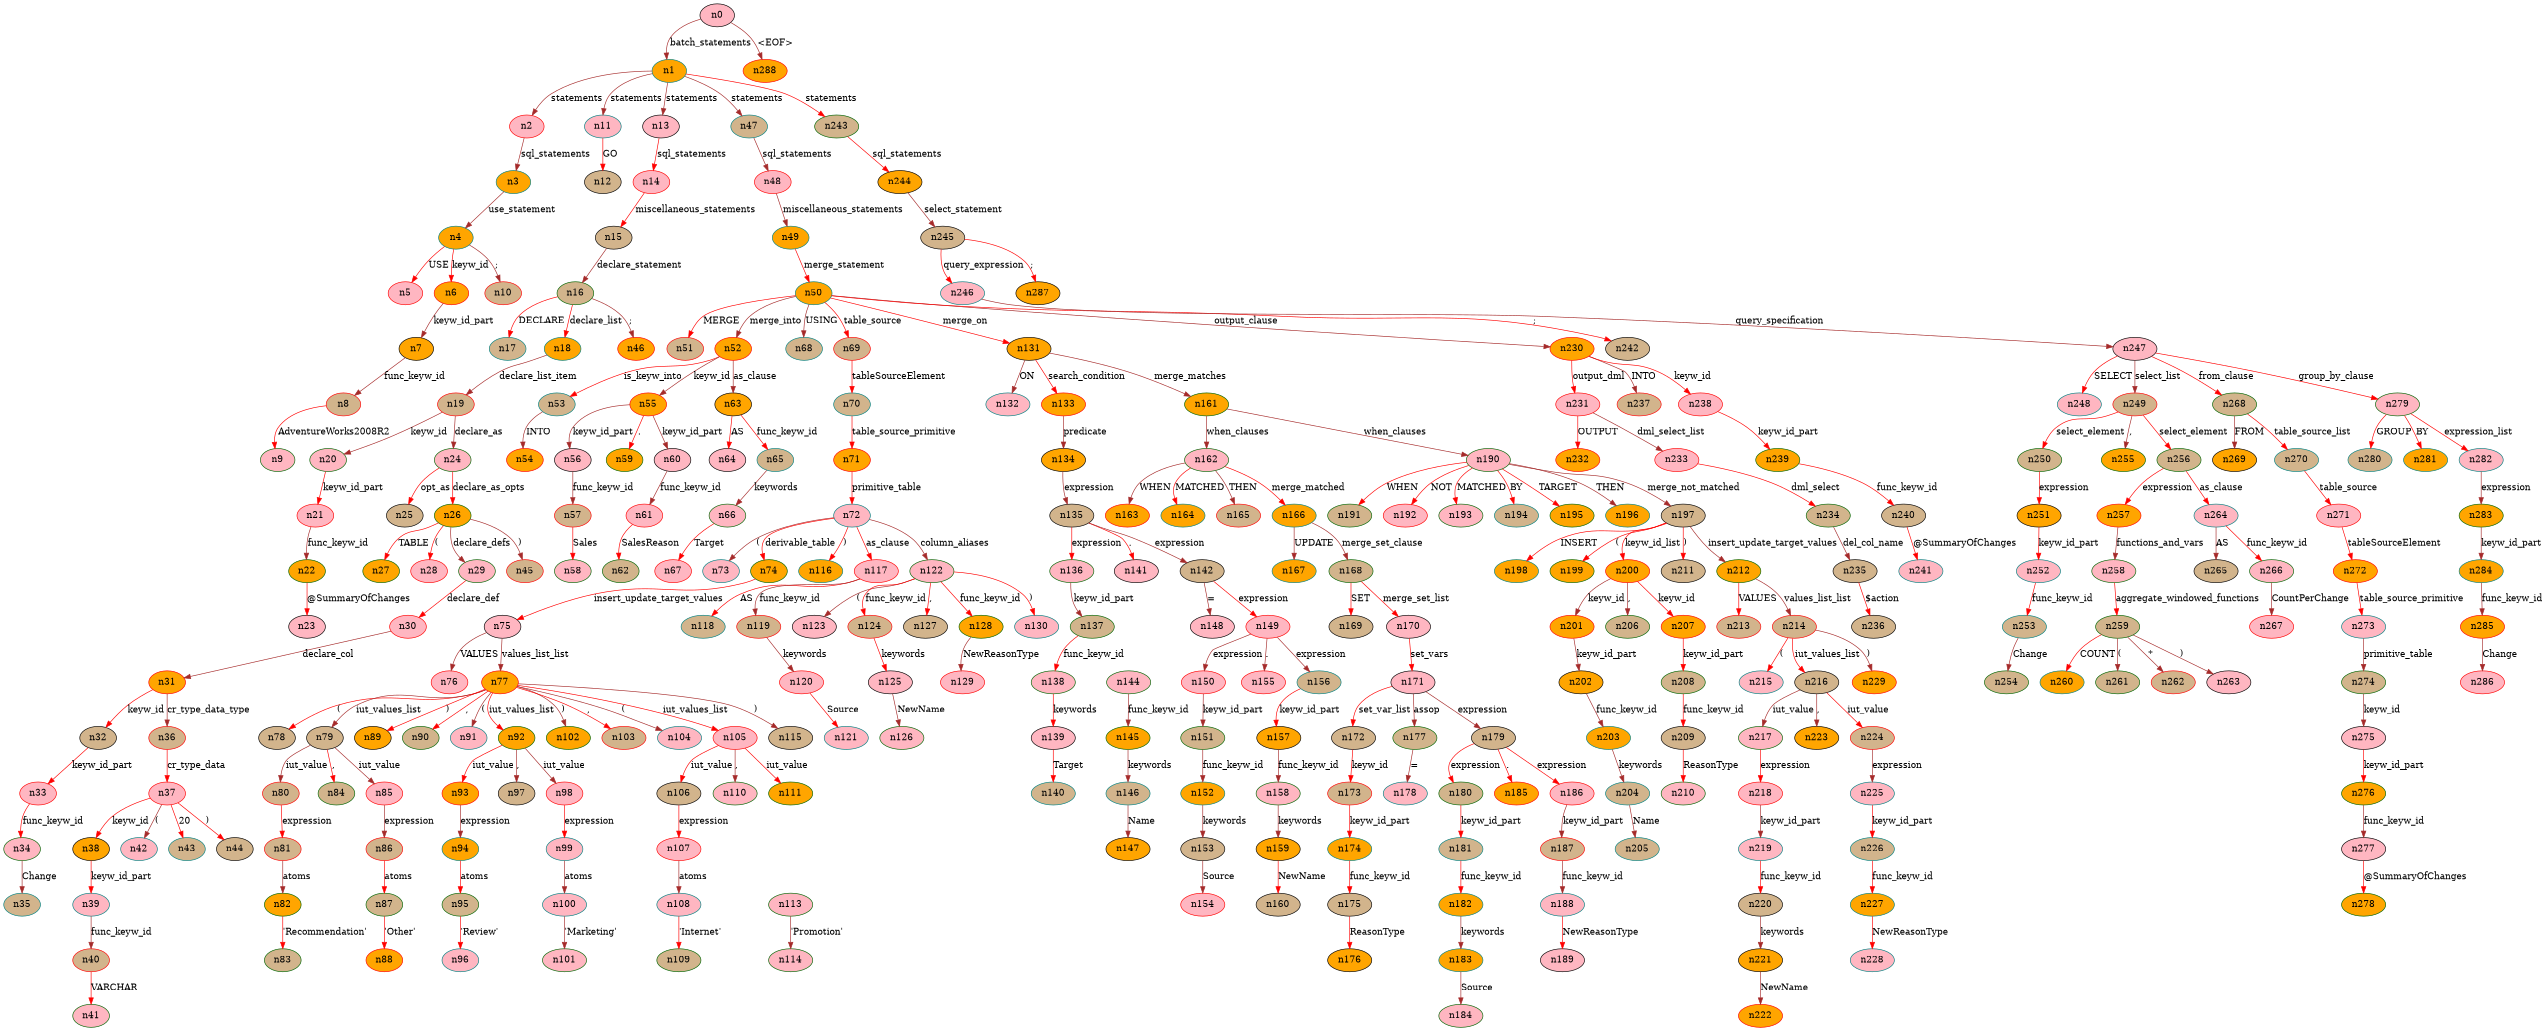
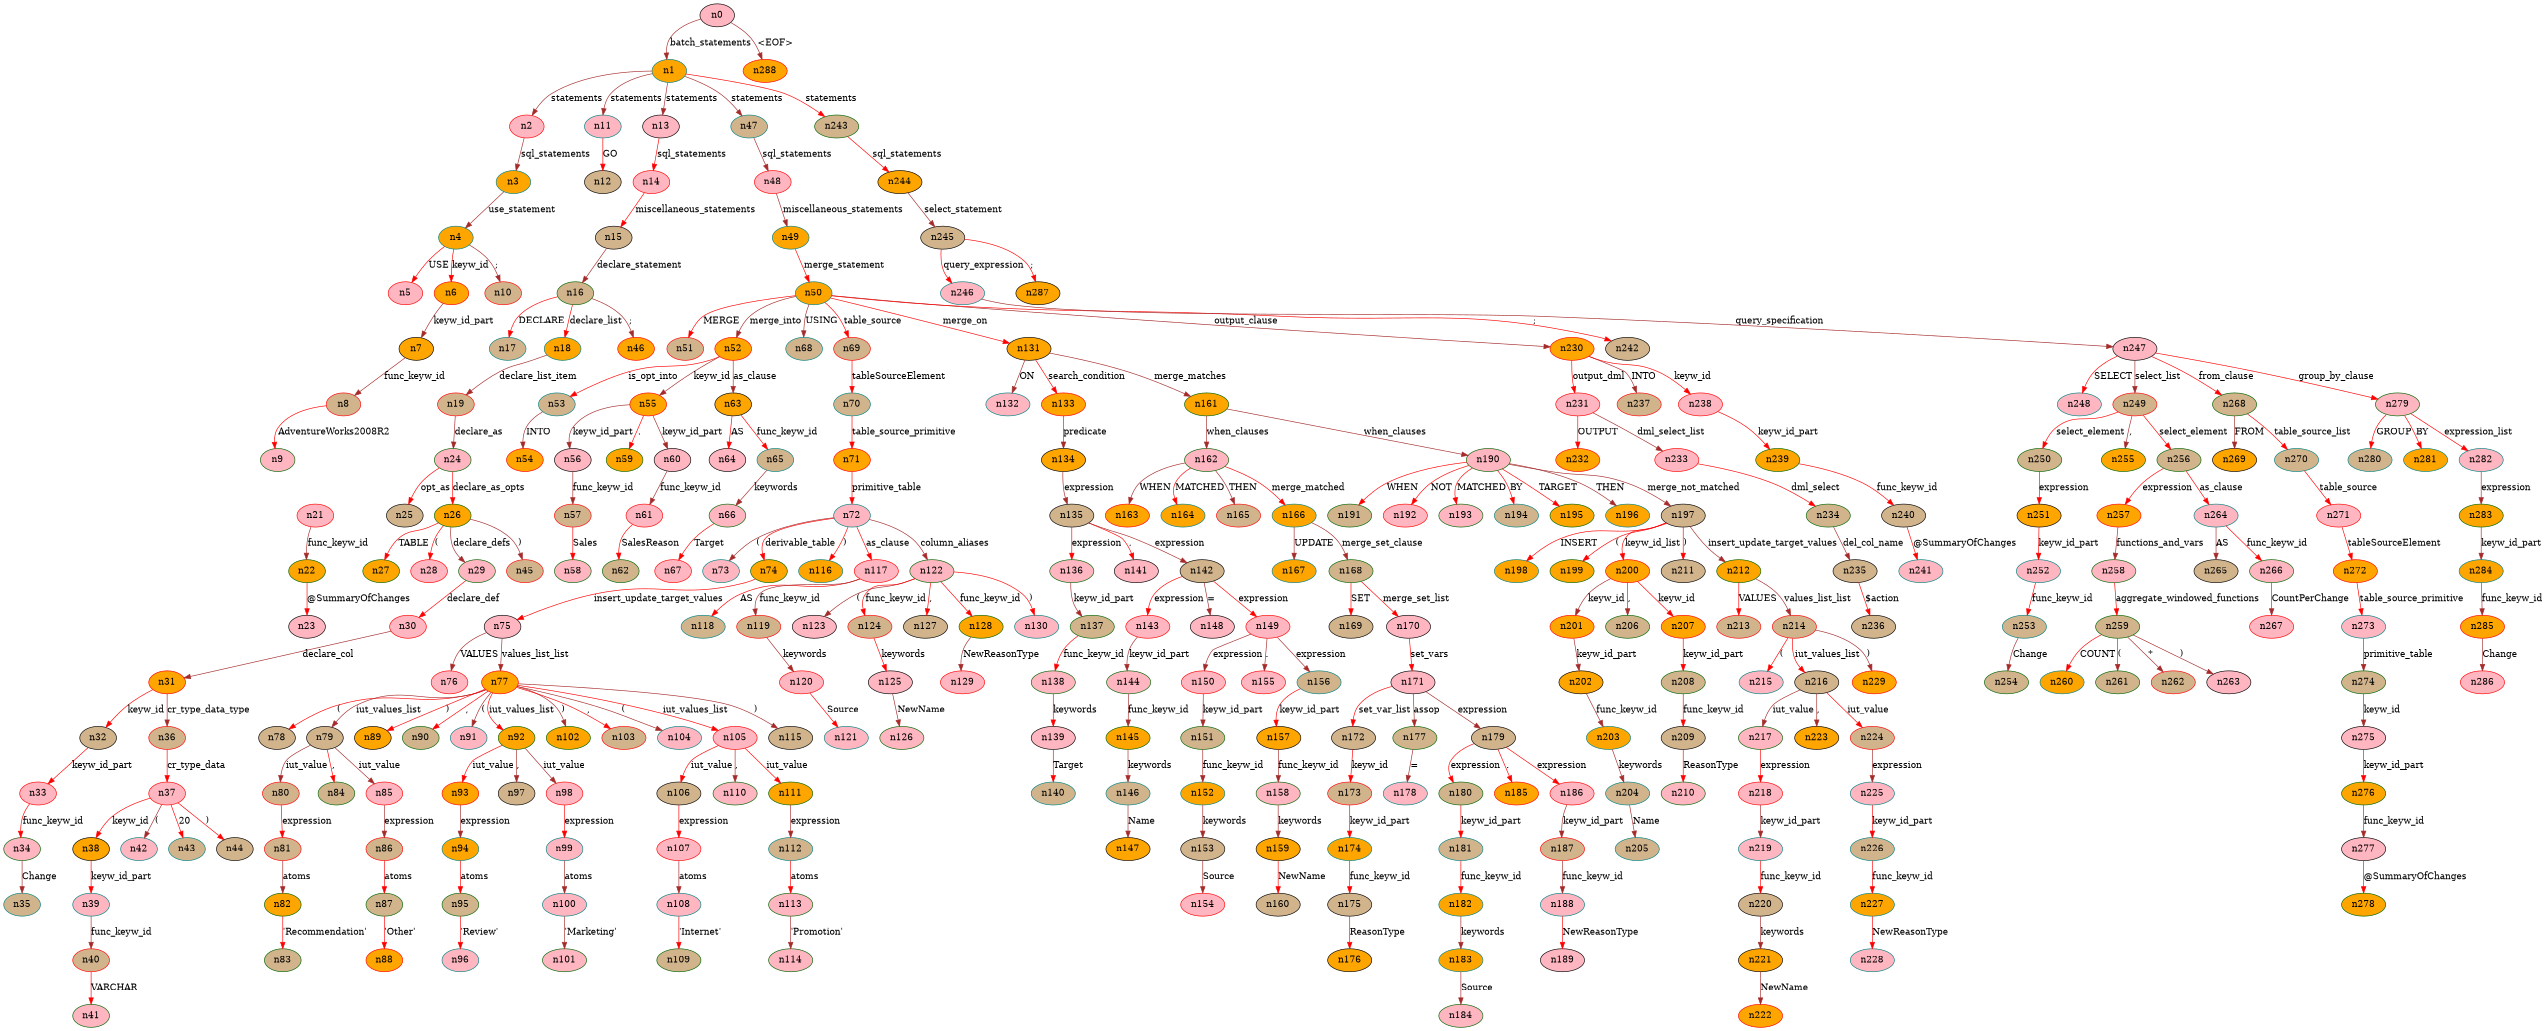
(653, 377) -> (653, 377)
(328, 460) -> none
none -> (1148, 627)
none -> (791, 849)
